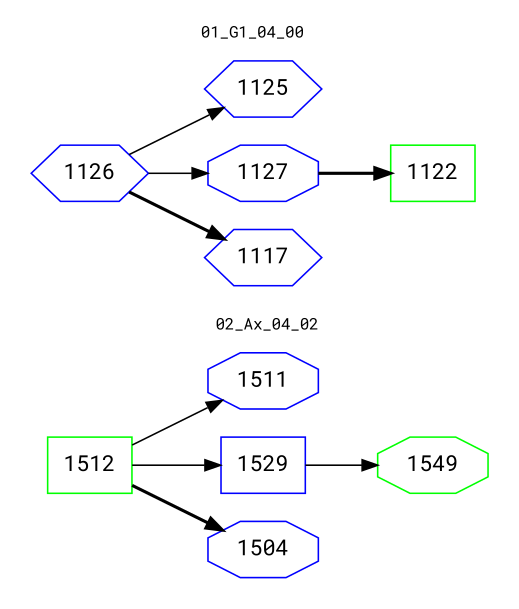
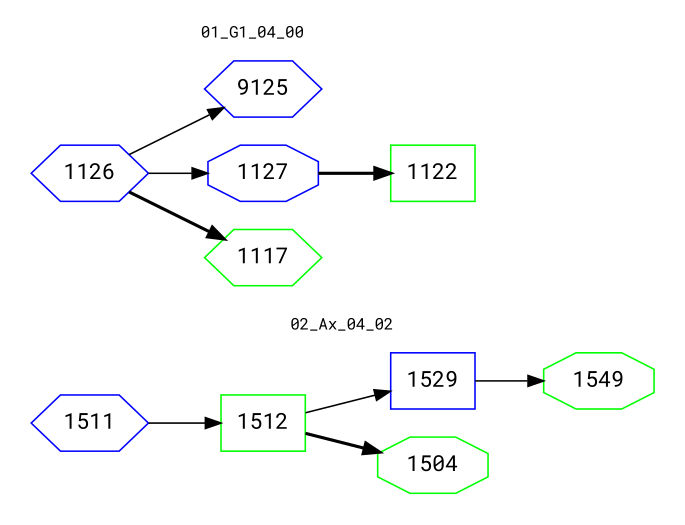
(263, 89) -> (263, 89)
(263, 258) -> (263, 258)
(263, 381) -> (90, 423)
(170, 426) -> (177, 423)
(263, 550) -> (433, 465)
